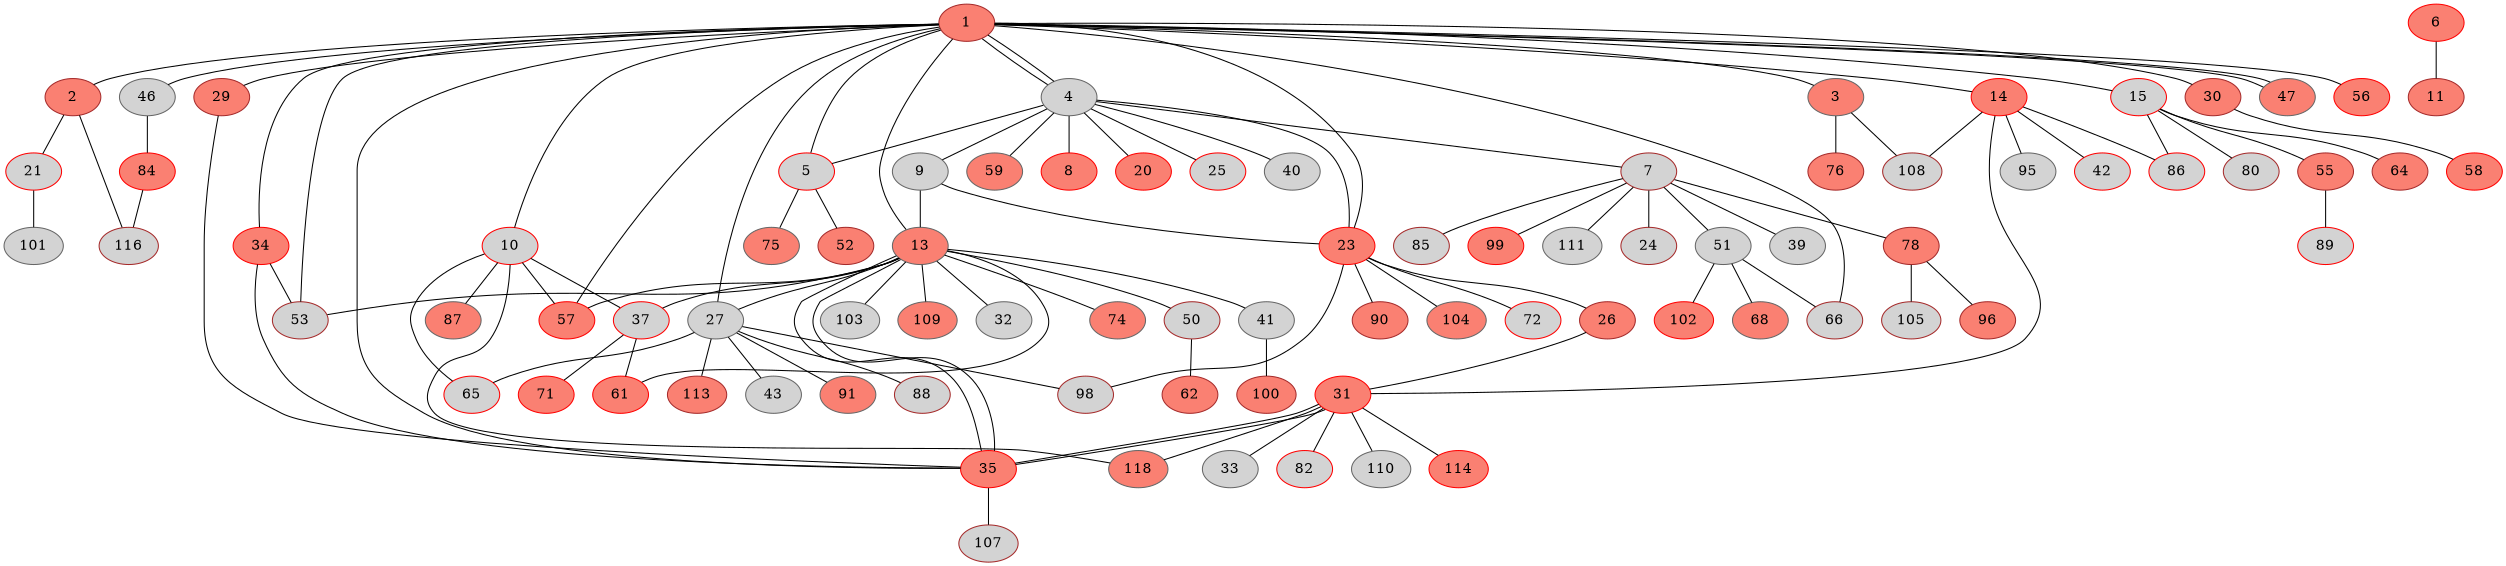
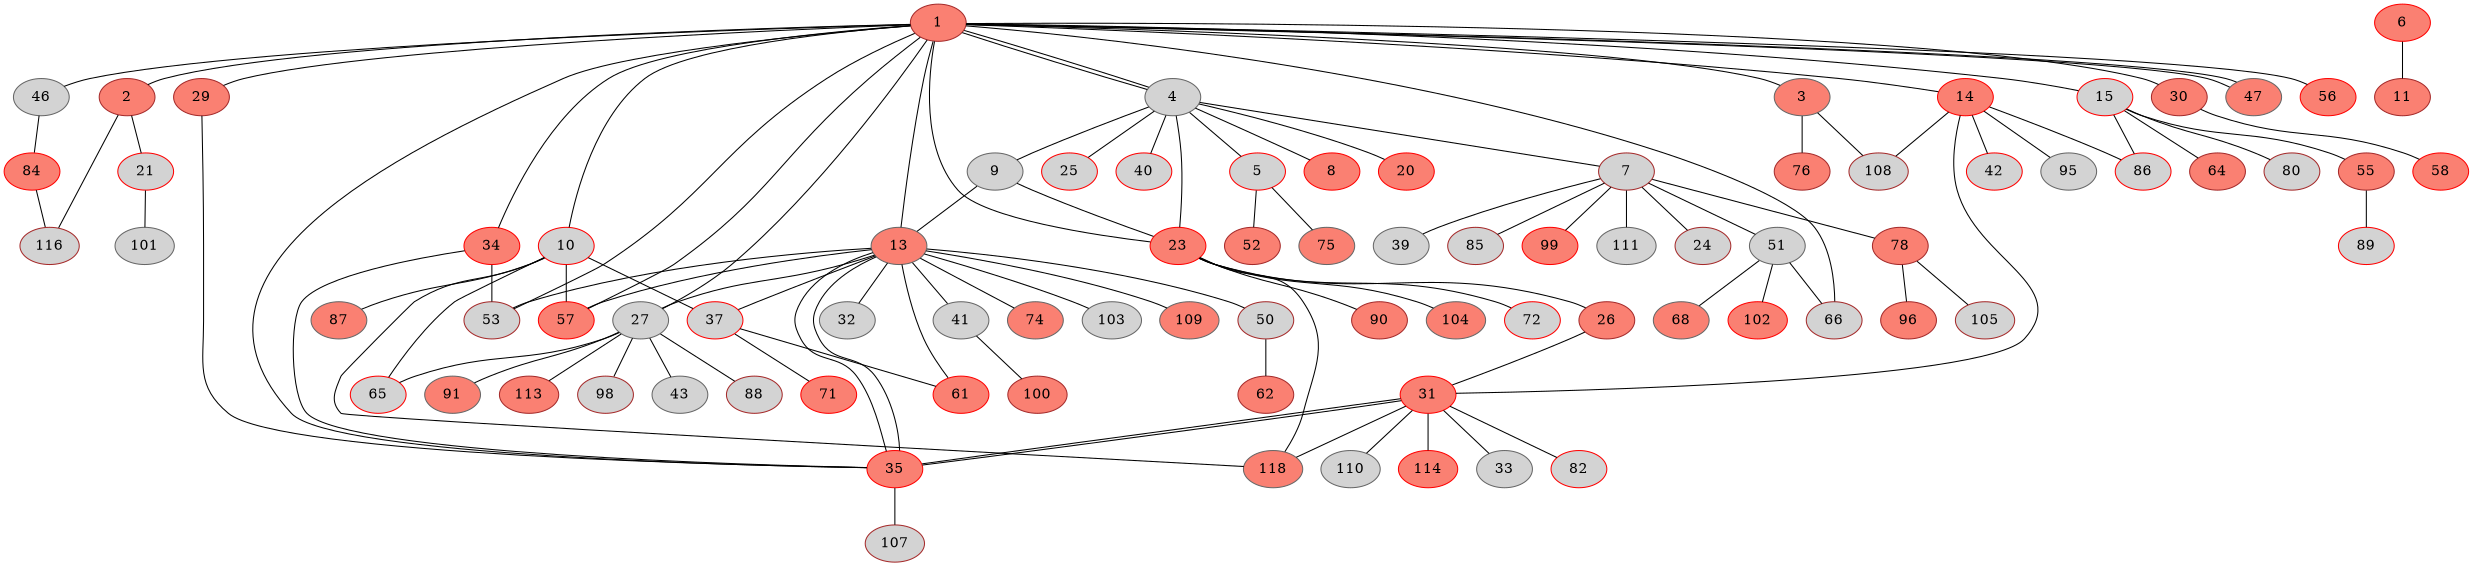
(857, 72) -> none
(995, 172) -> none
(1292, 172) -> (1144, 172)
(1252, 365) -> (1313, 321)
